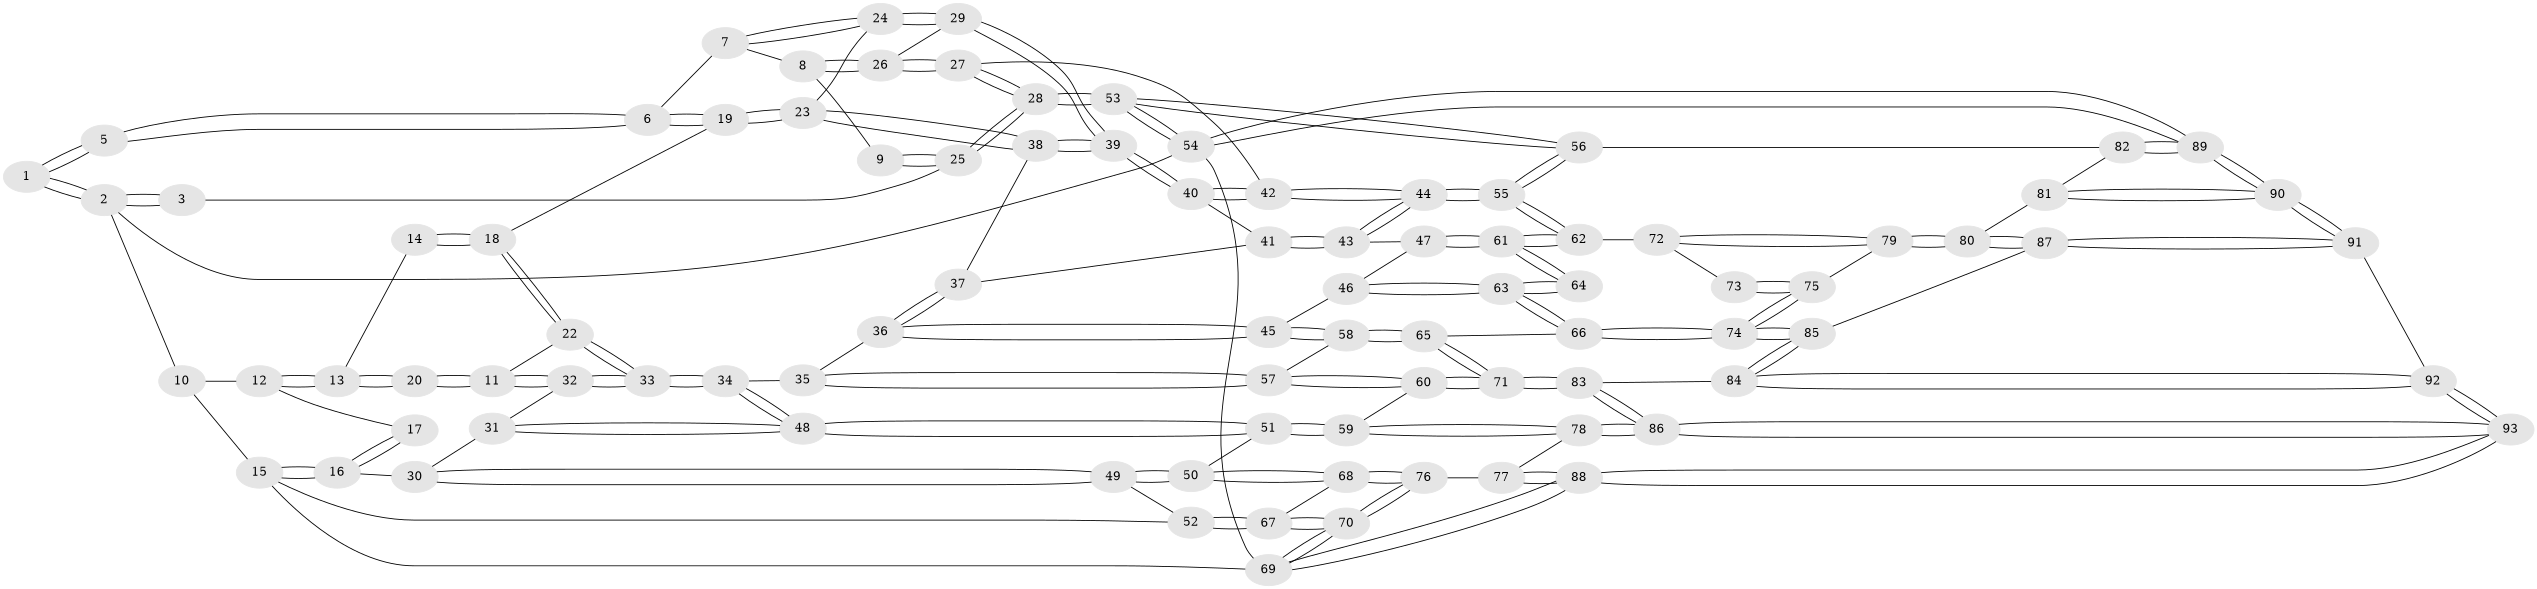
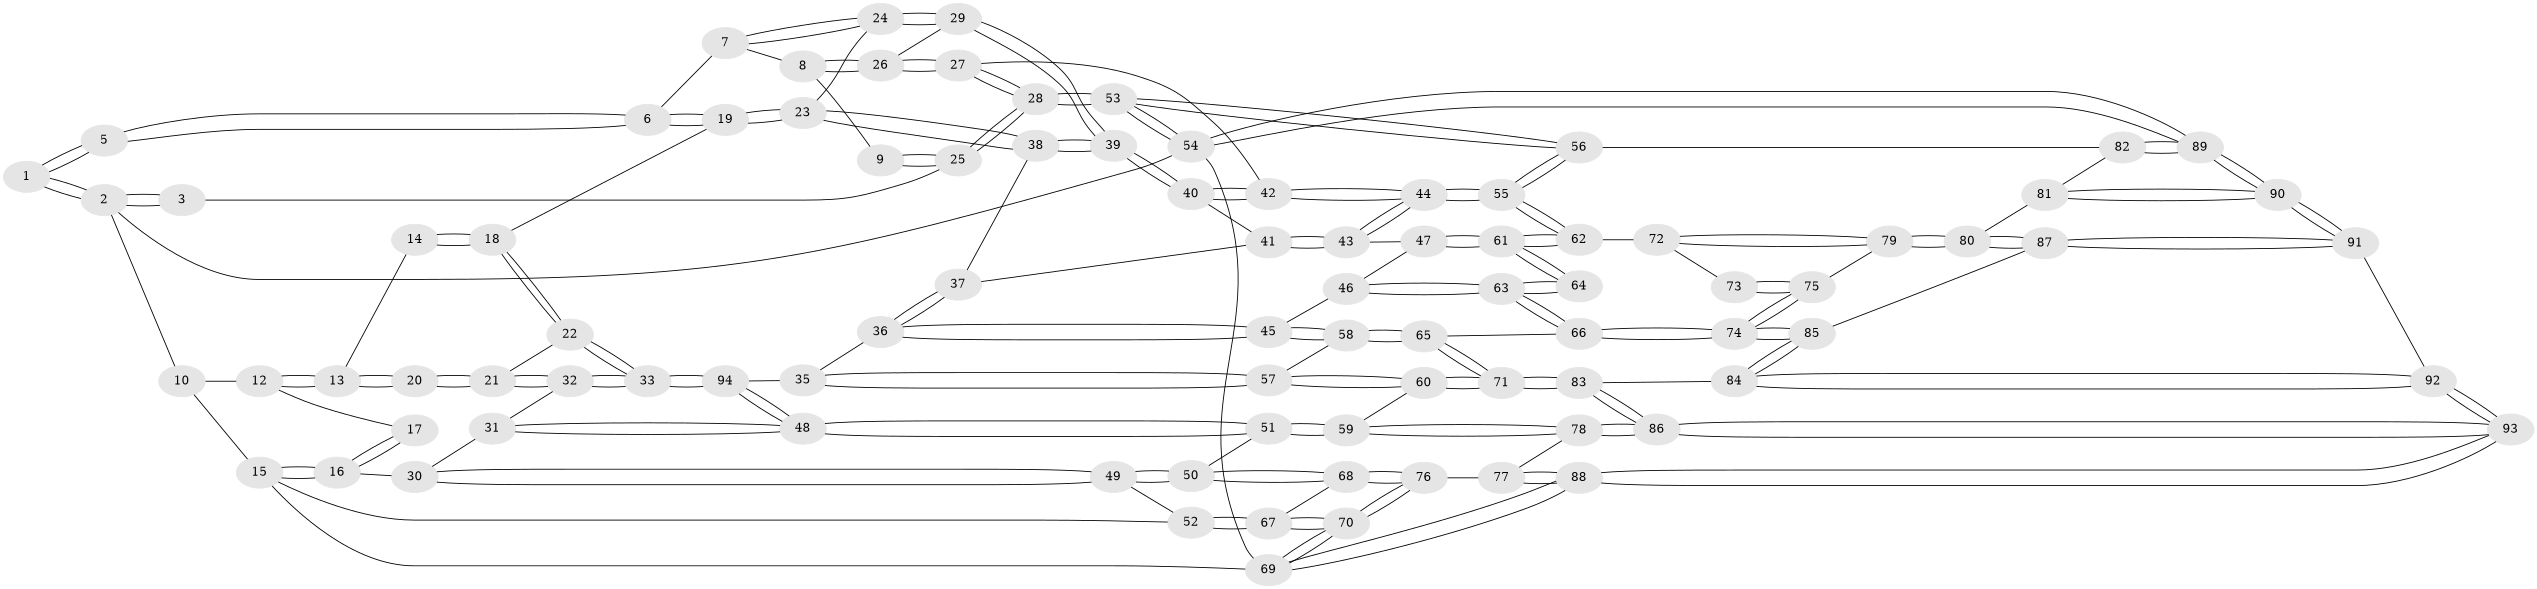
(492, 381) -> (492, 381)
(725, 381) -> (725, 381)
